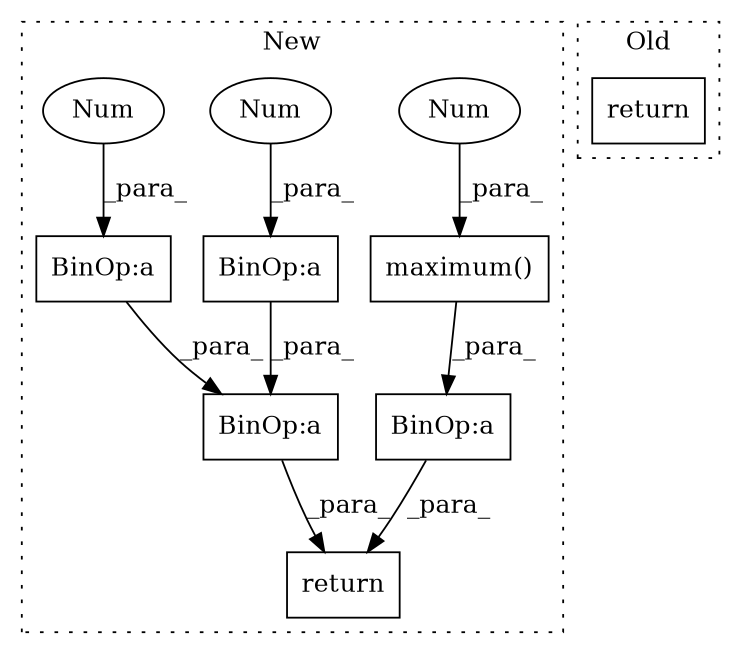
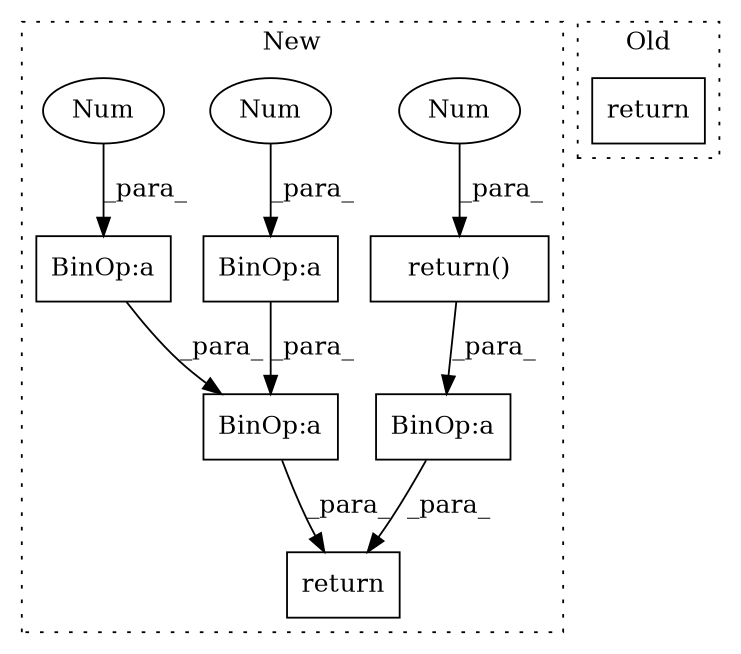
(460, 269) -> (460, 269)
